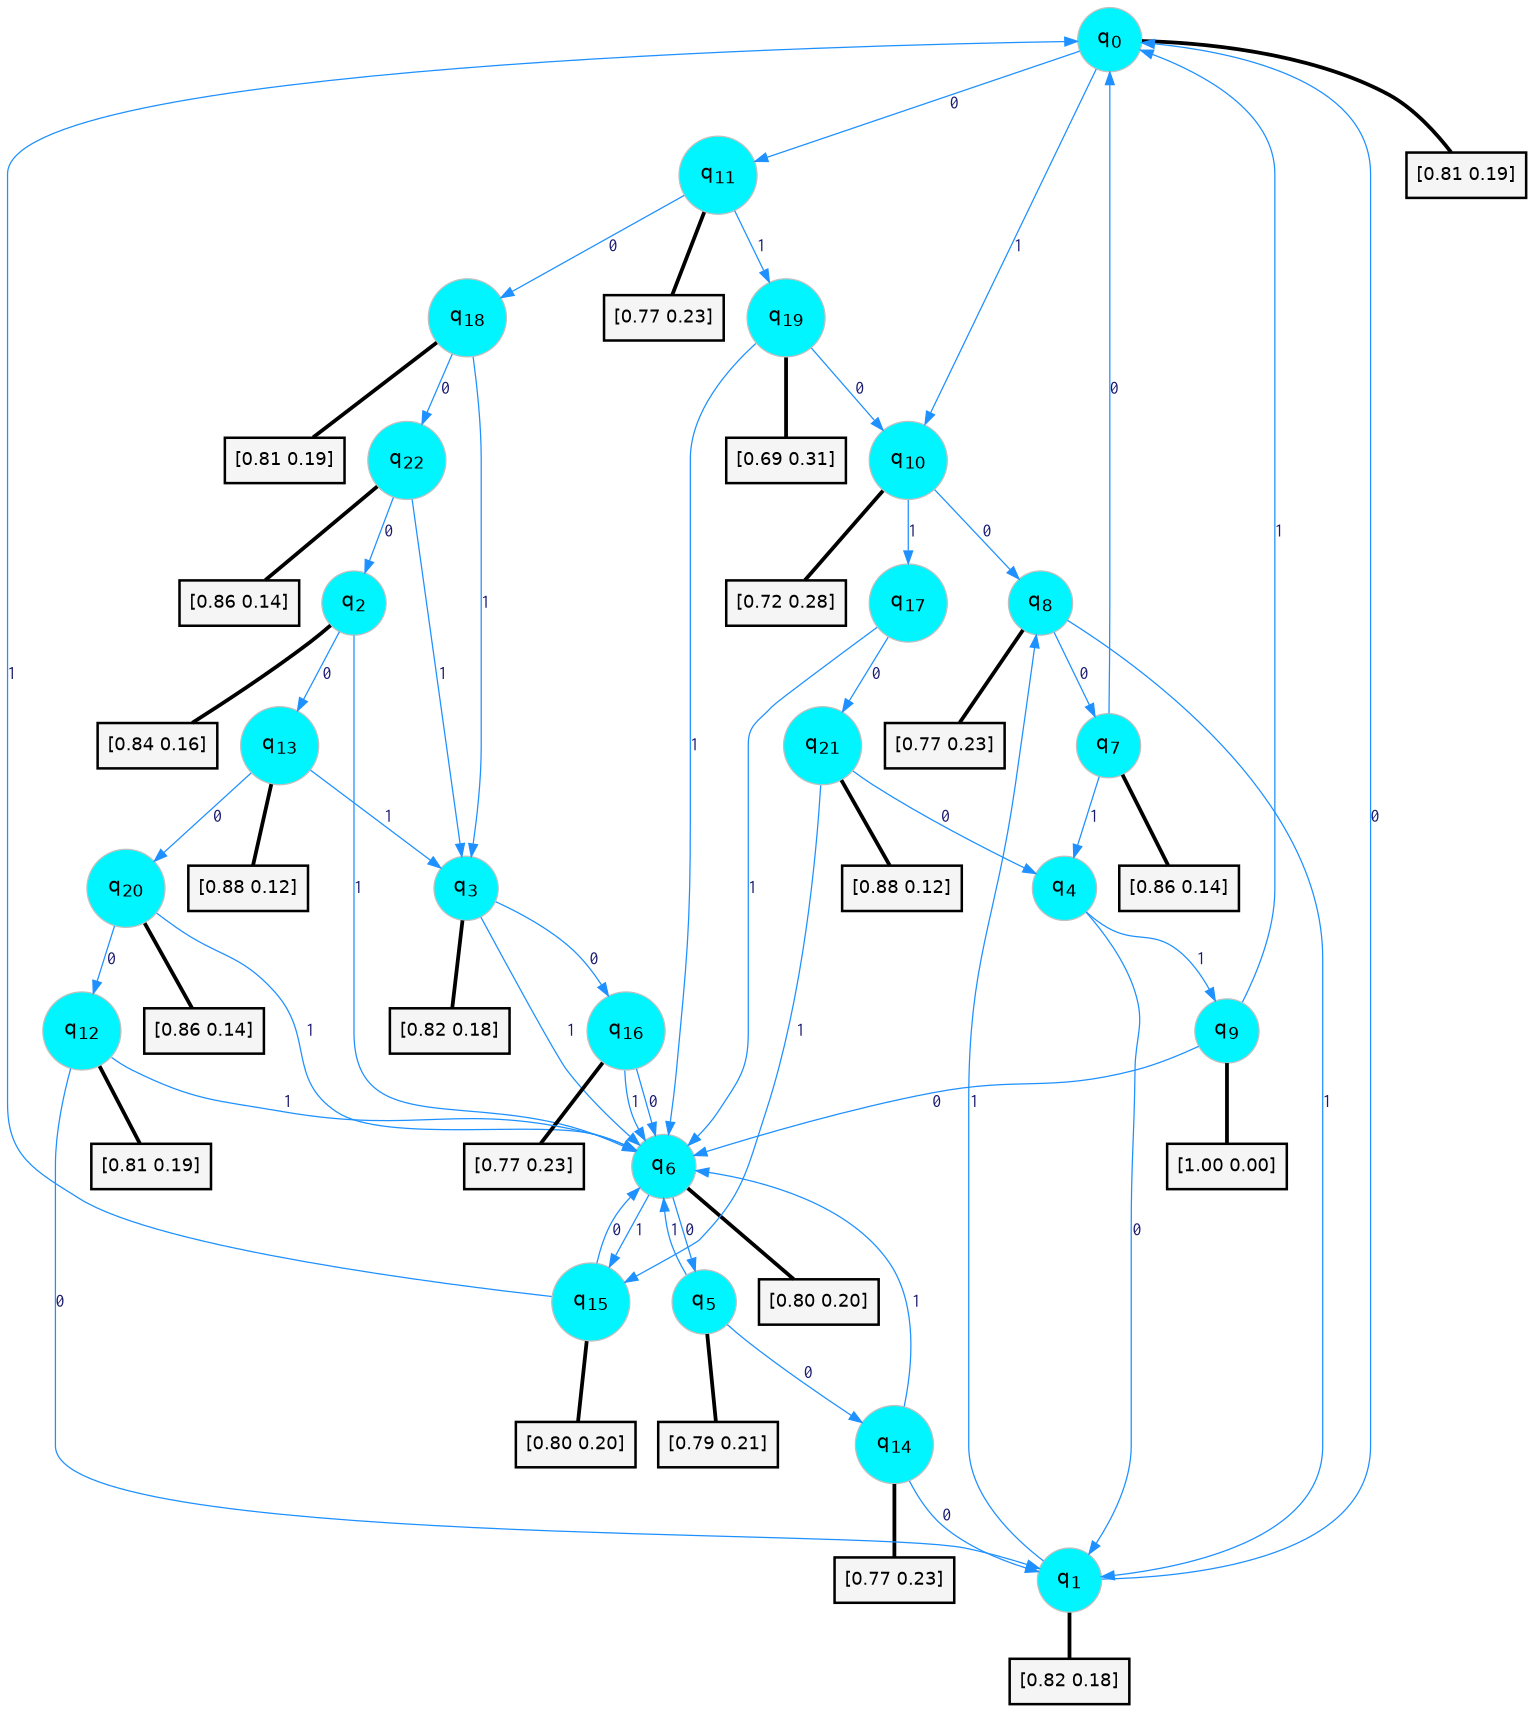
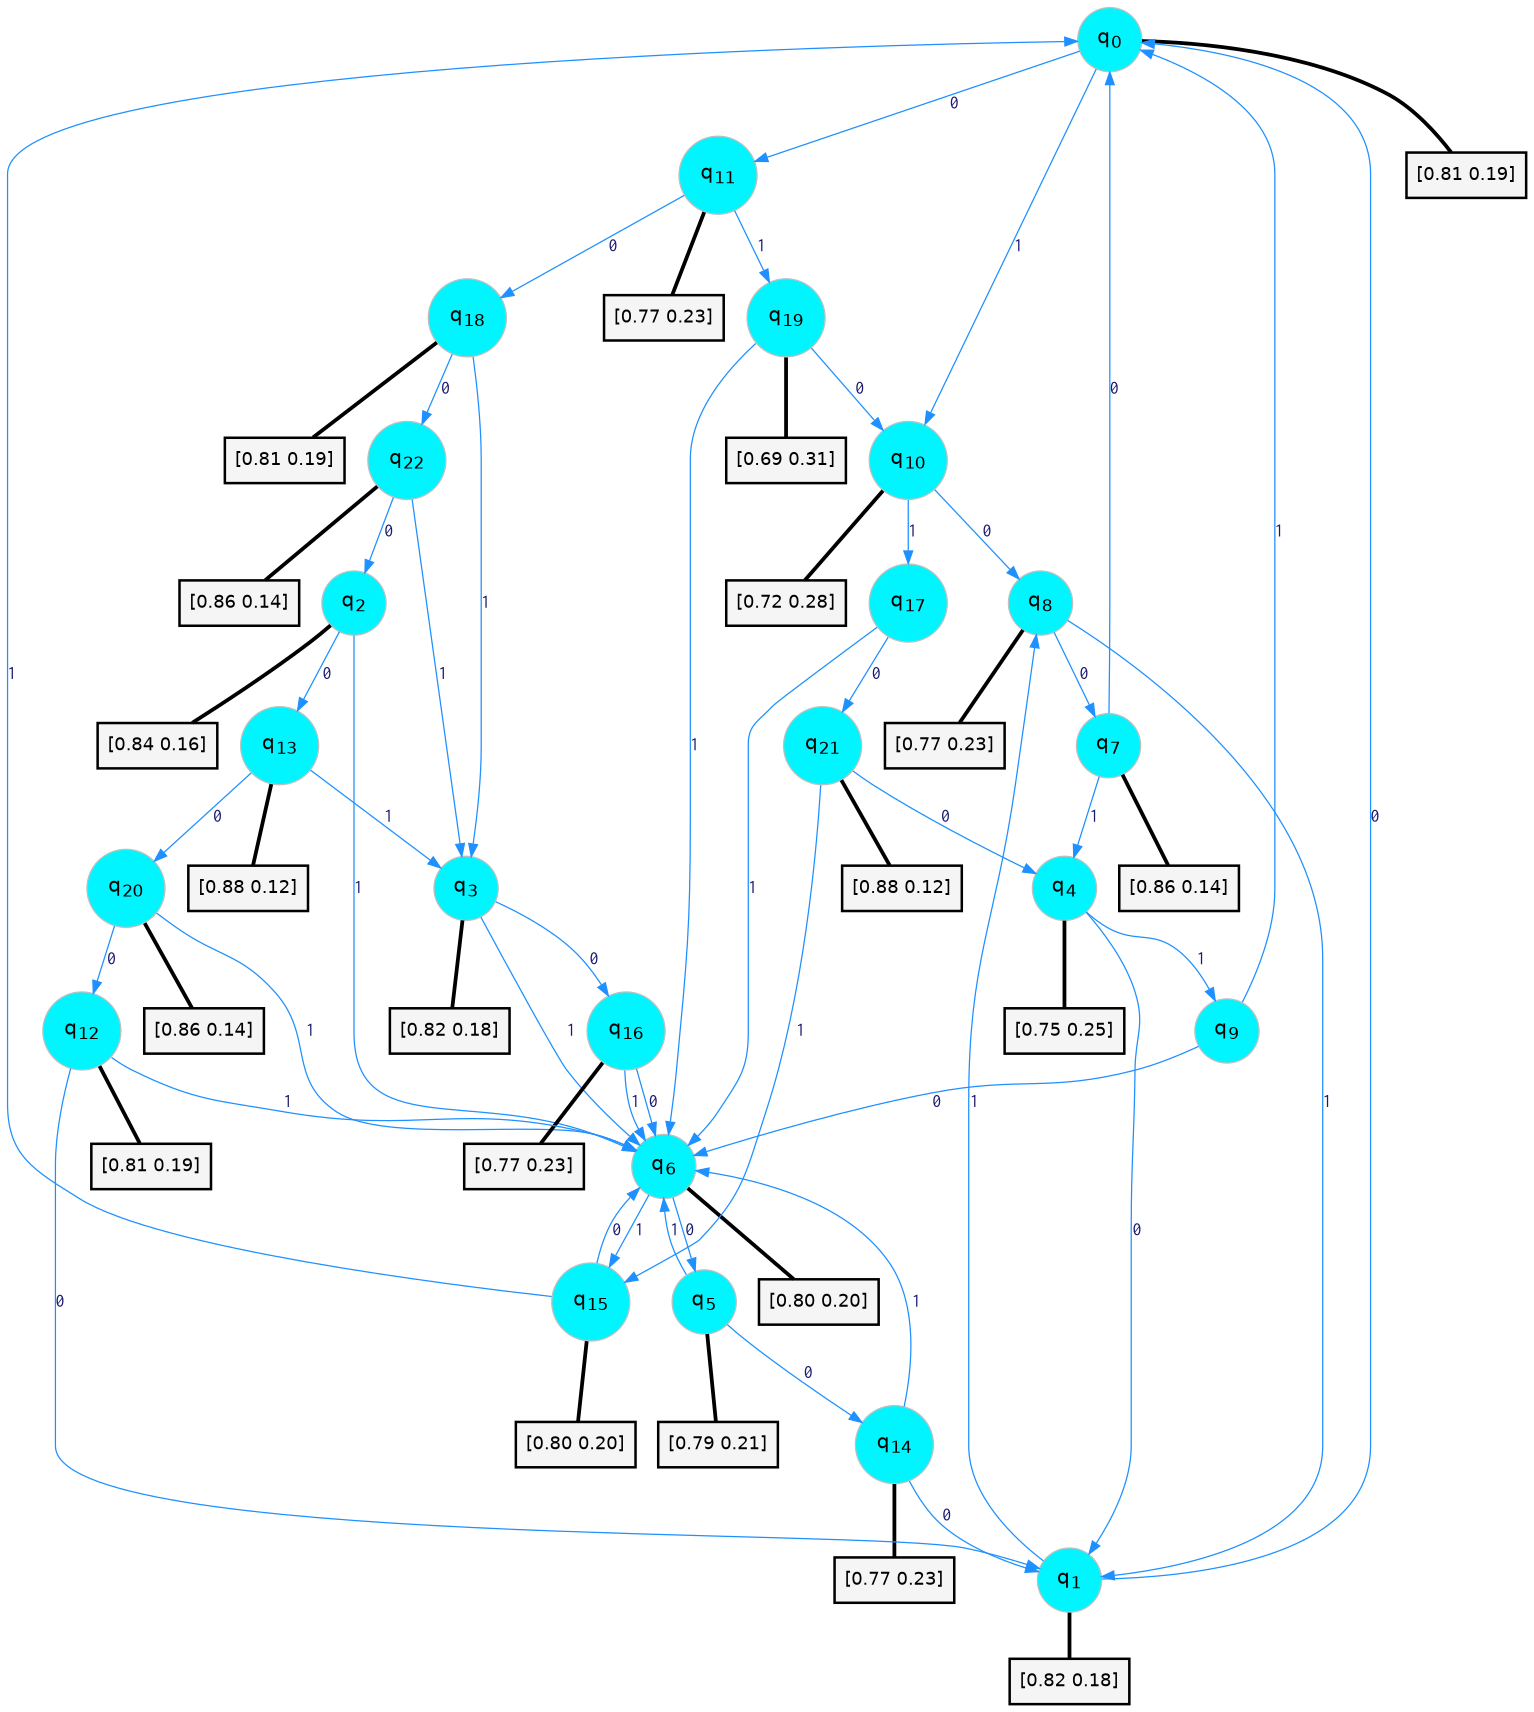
none -> (1064, 1031)
(1227, 1166) -> none
